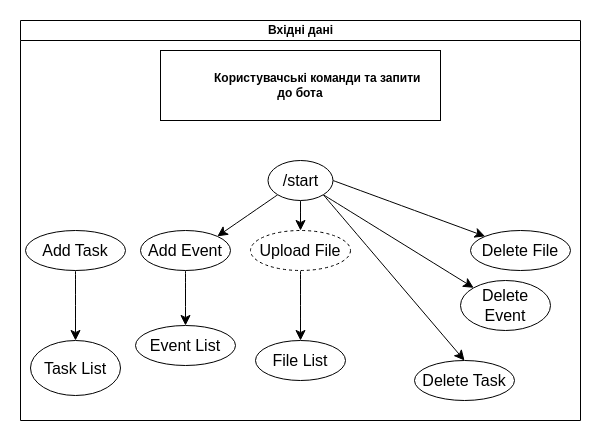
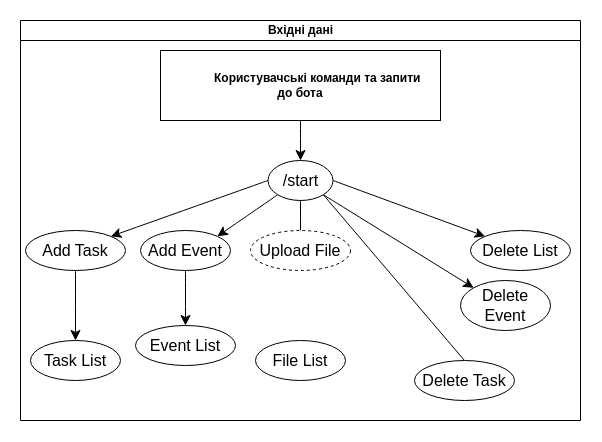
none -> (301, 136)
none -> (192, 208)
(301, 221) -> (301, 224)
(521, 251) -> (521, 251)
(301, 302) -> none
(458, 353) -> (461, 356)
(76, 368) -> (76, 361)
